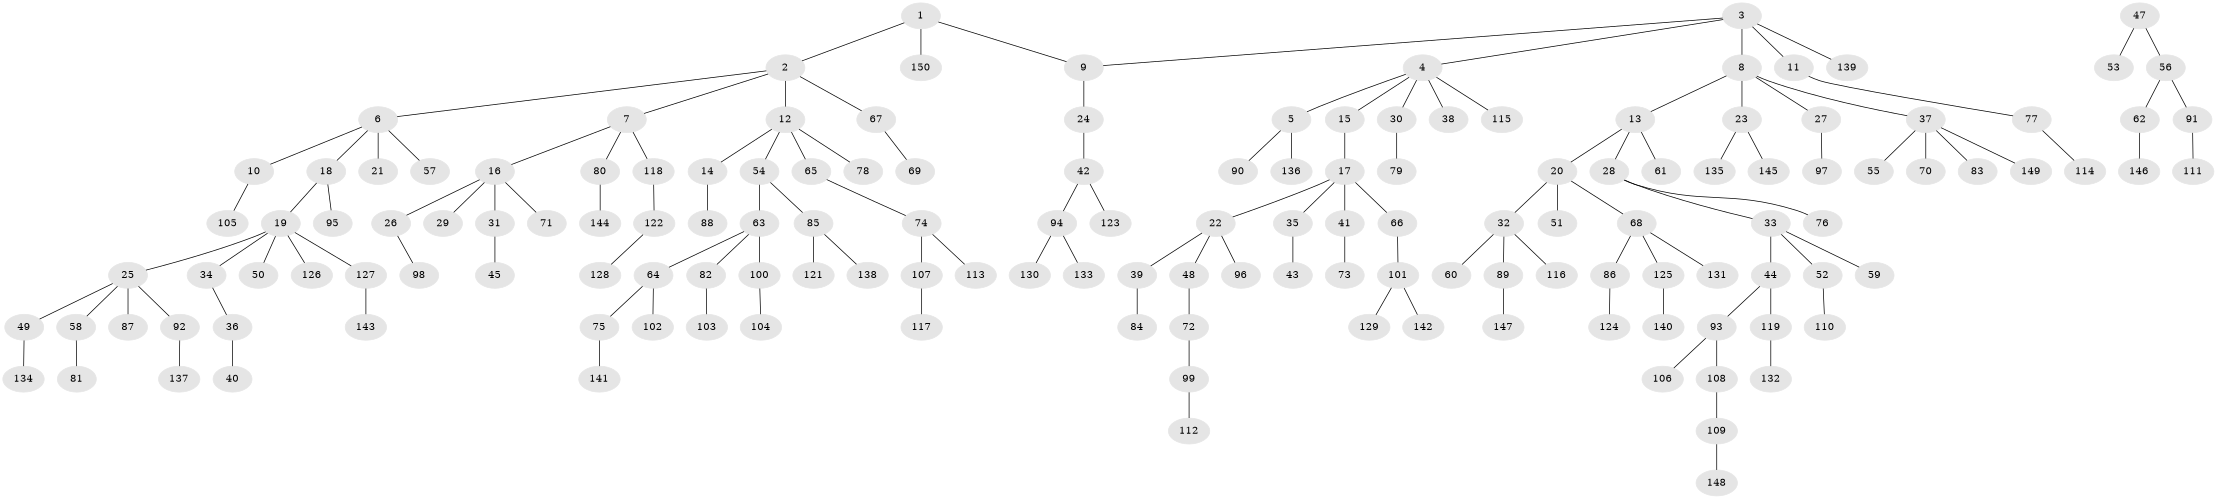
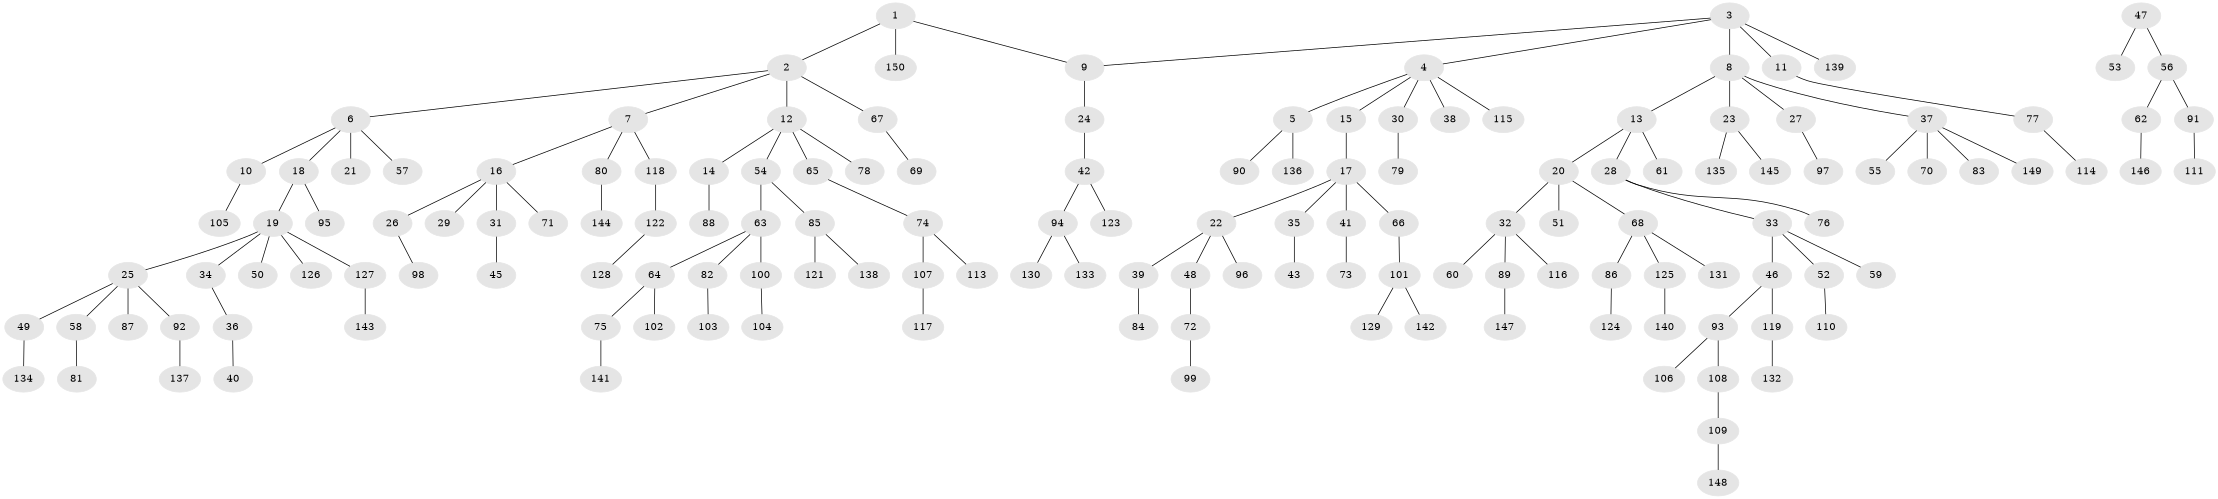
(1771, 275) -> (1772, 275)
(1189, 431) -> none
